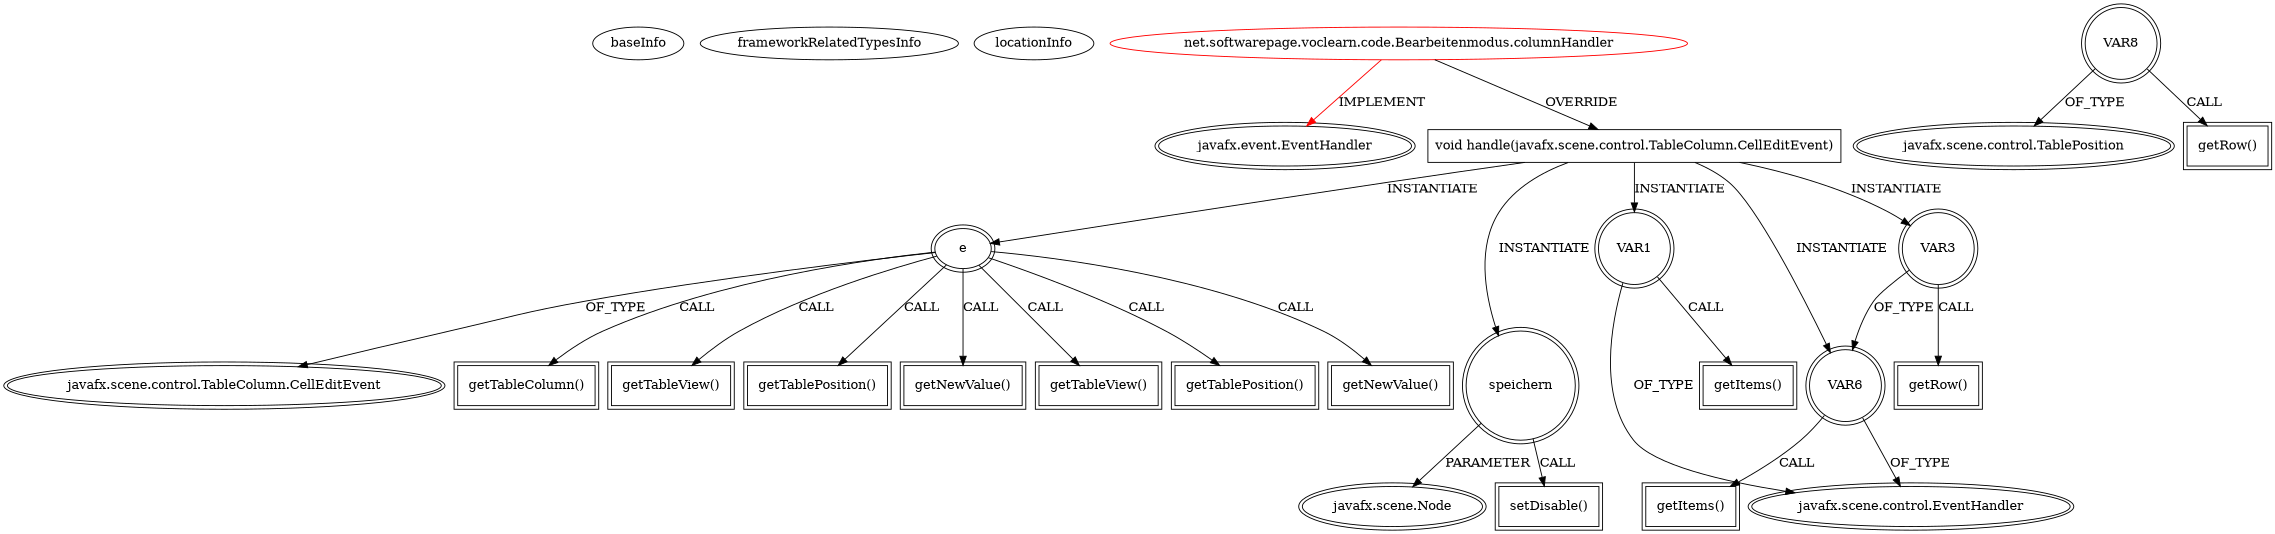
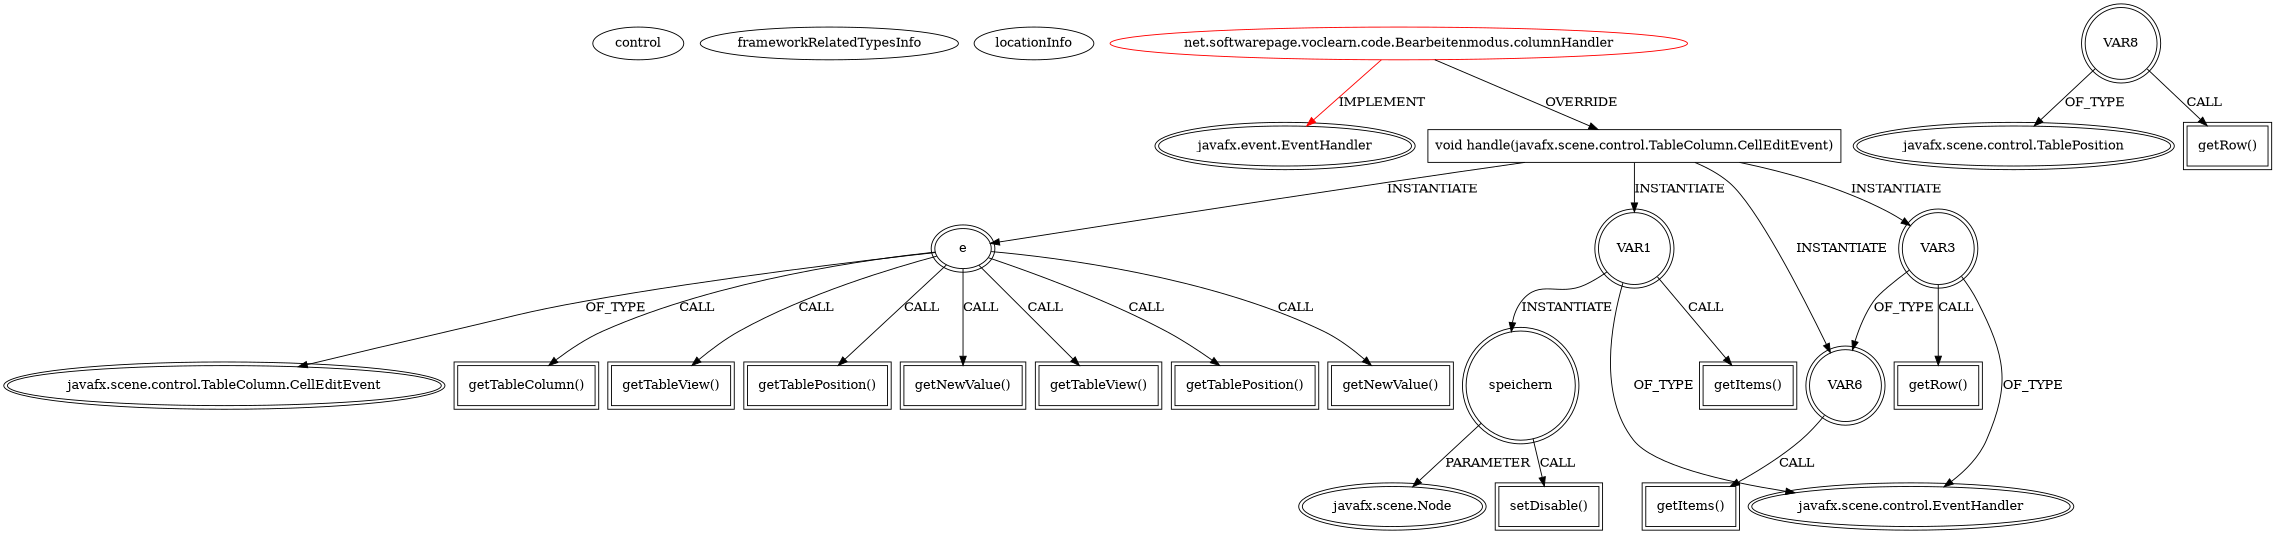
(638, 43) -> (638, 43)
(1492, 226) -> (1553, 289)
(1879, 448) -> (2002, 382)
